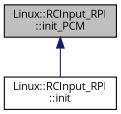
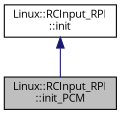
(60, 63) -> (60, 63)
